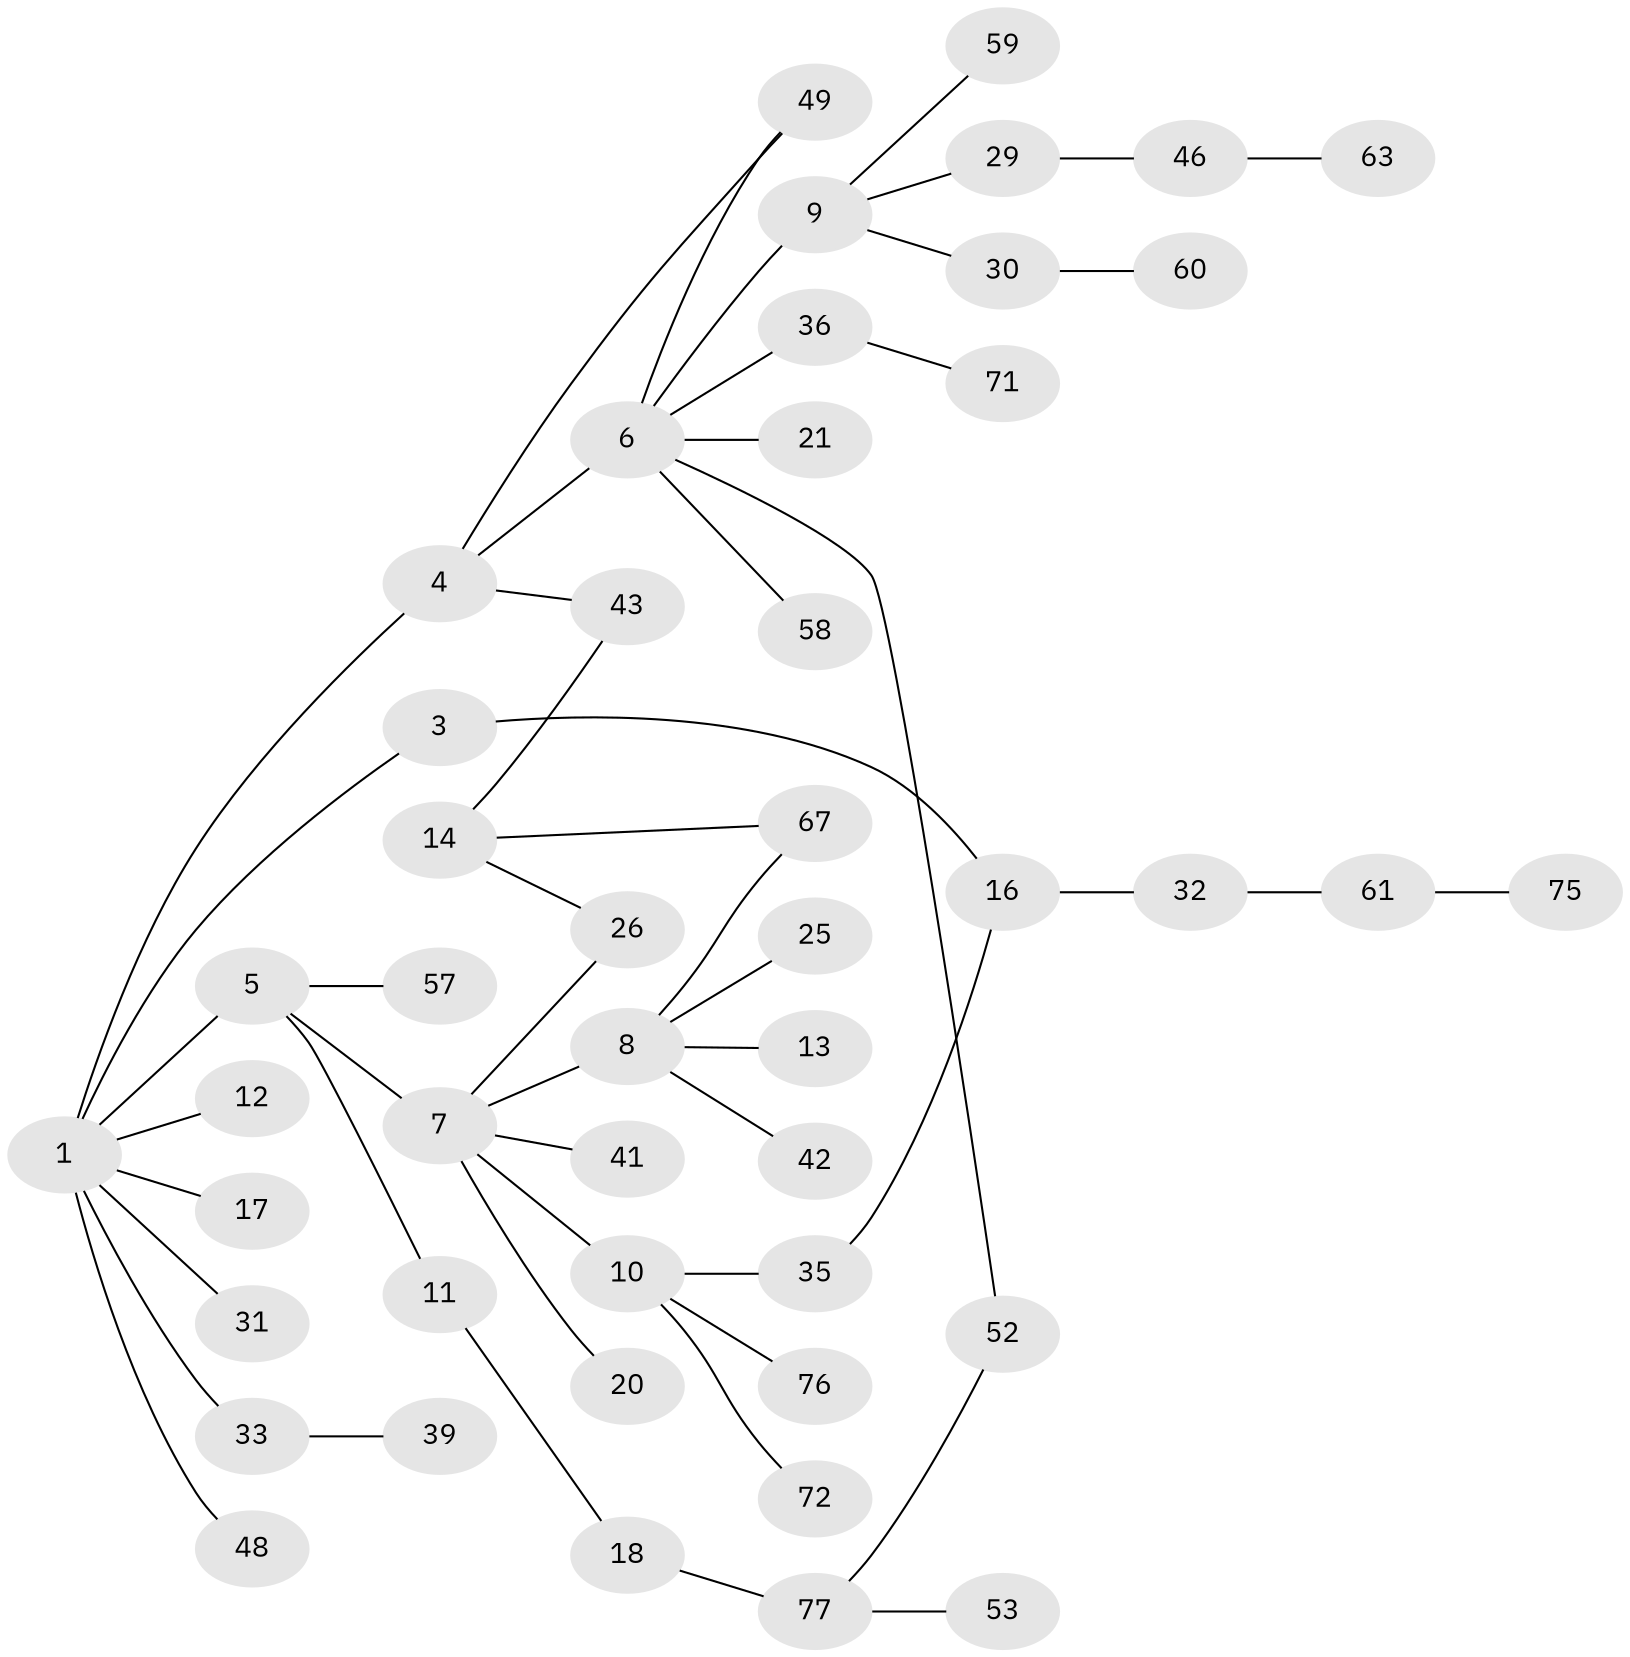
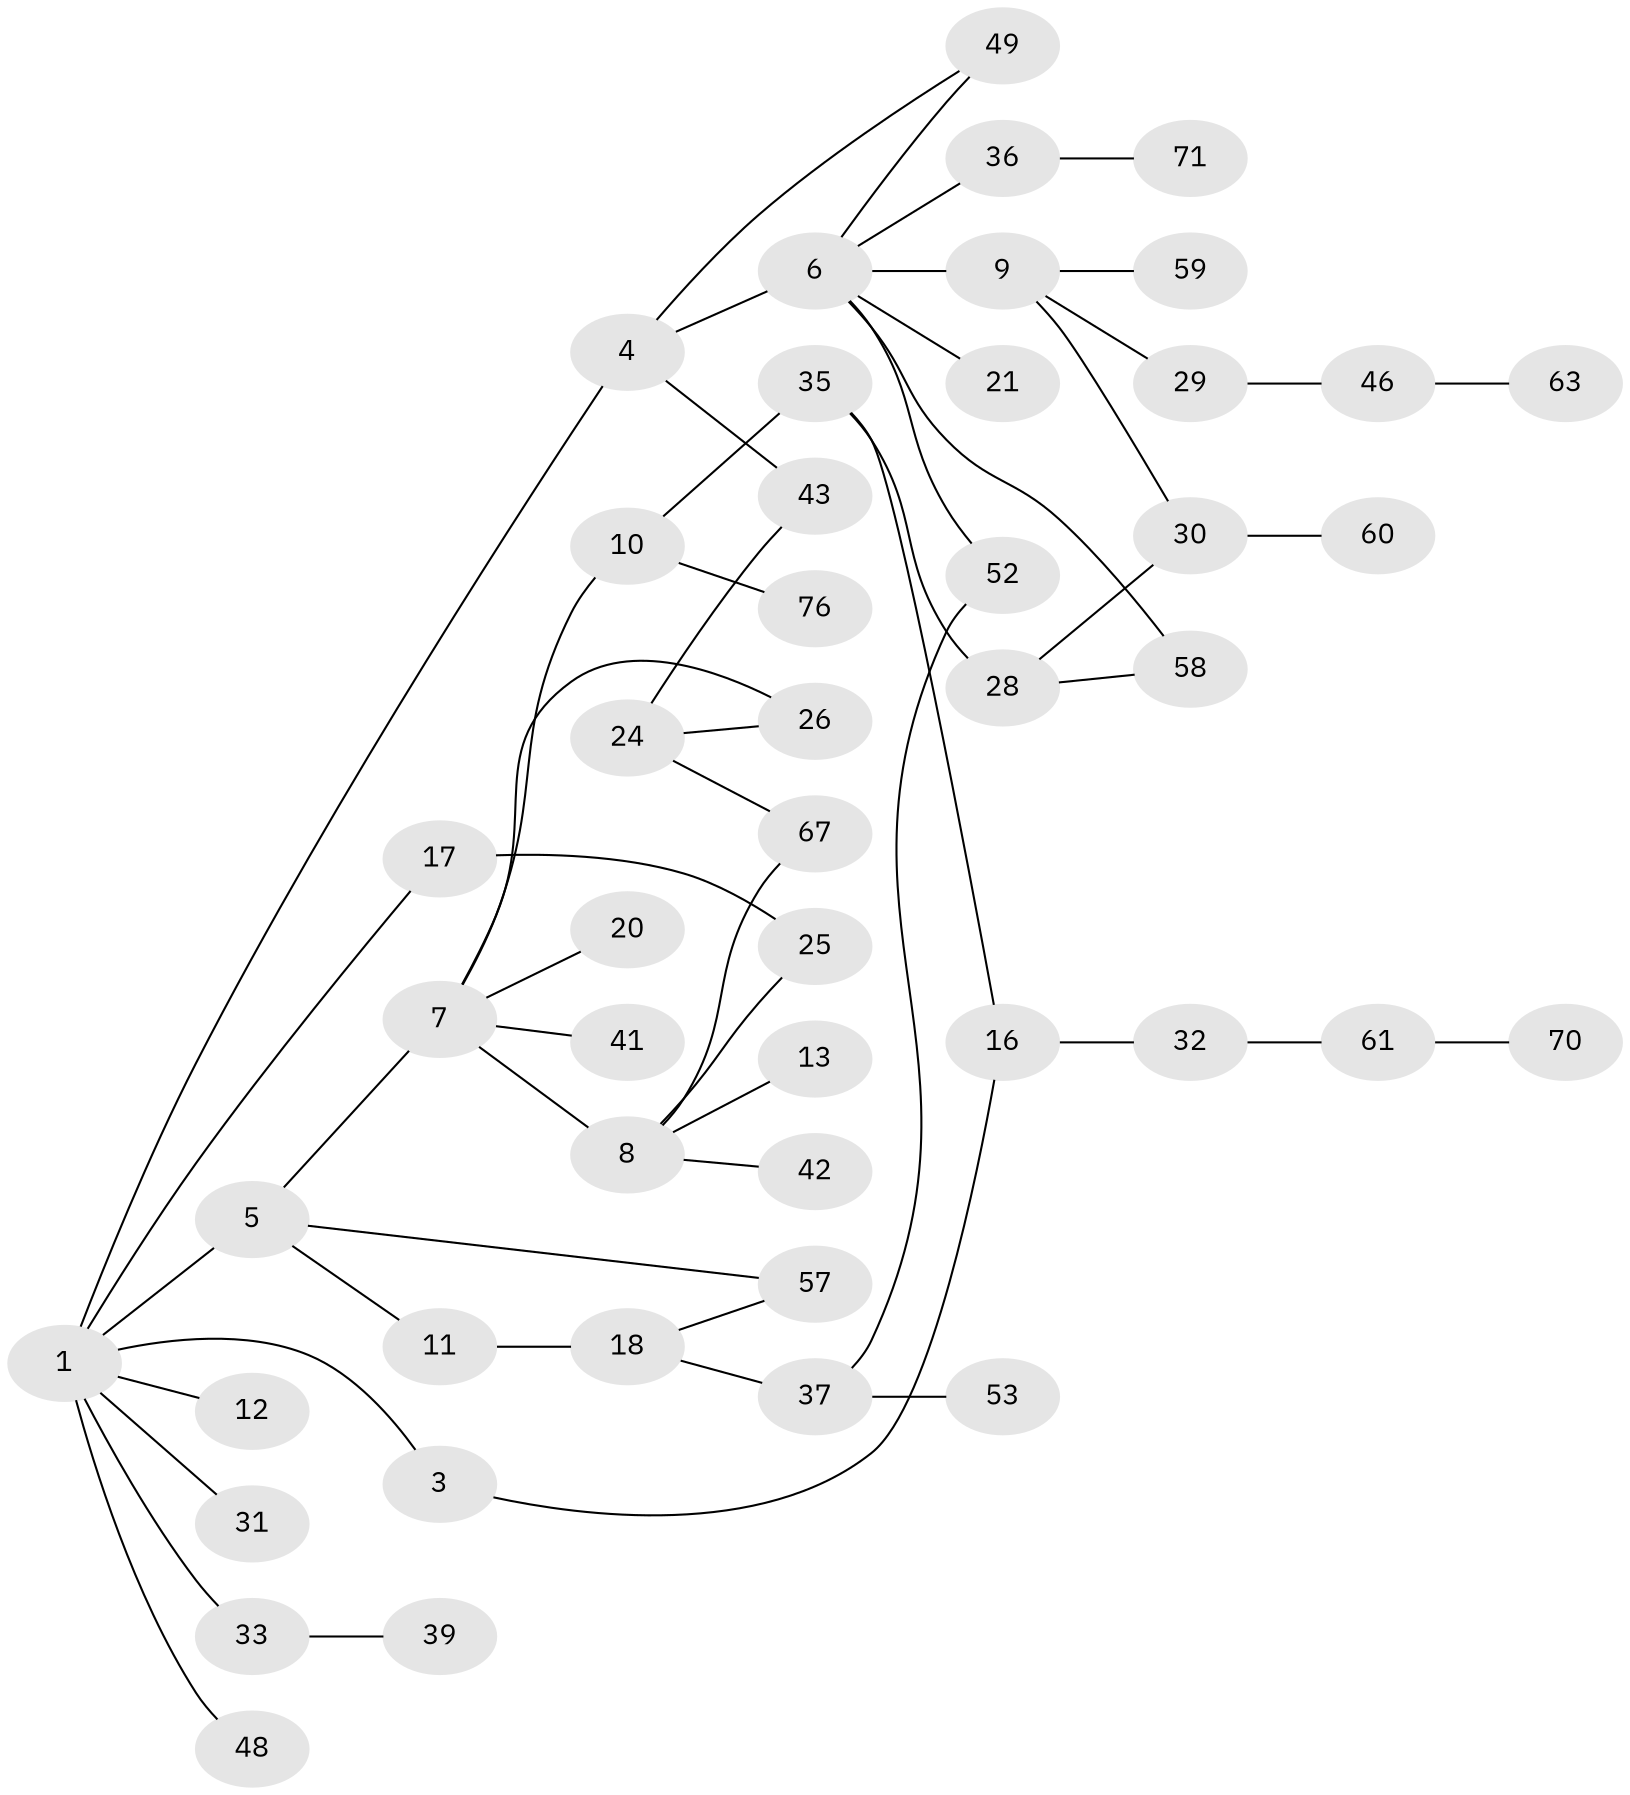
none -> (1003, 688)
(440, 840) -> (628, 738)
none -> (642, 864)
(1566, 892) -> (1566, 1042)
none -> (722, 1315)
(815, 1499) -> none
(815, 1611) -> (815, 1397)
